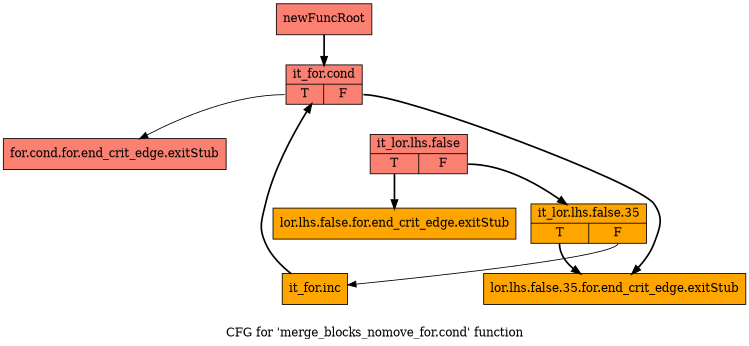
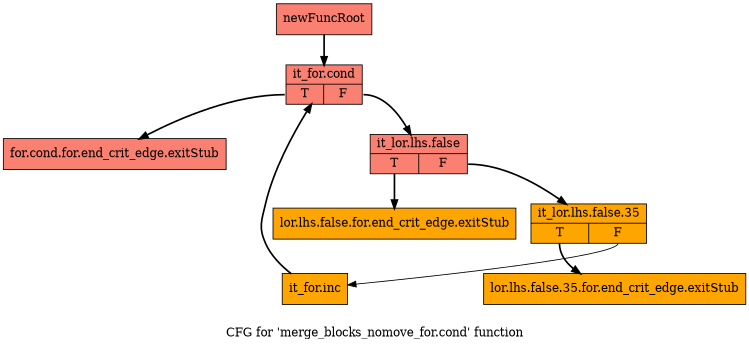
(214, 107) -> (214, 107)
(546, 152) -> (389, 105)
